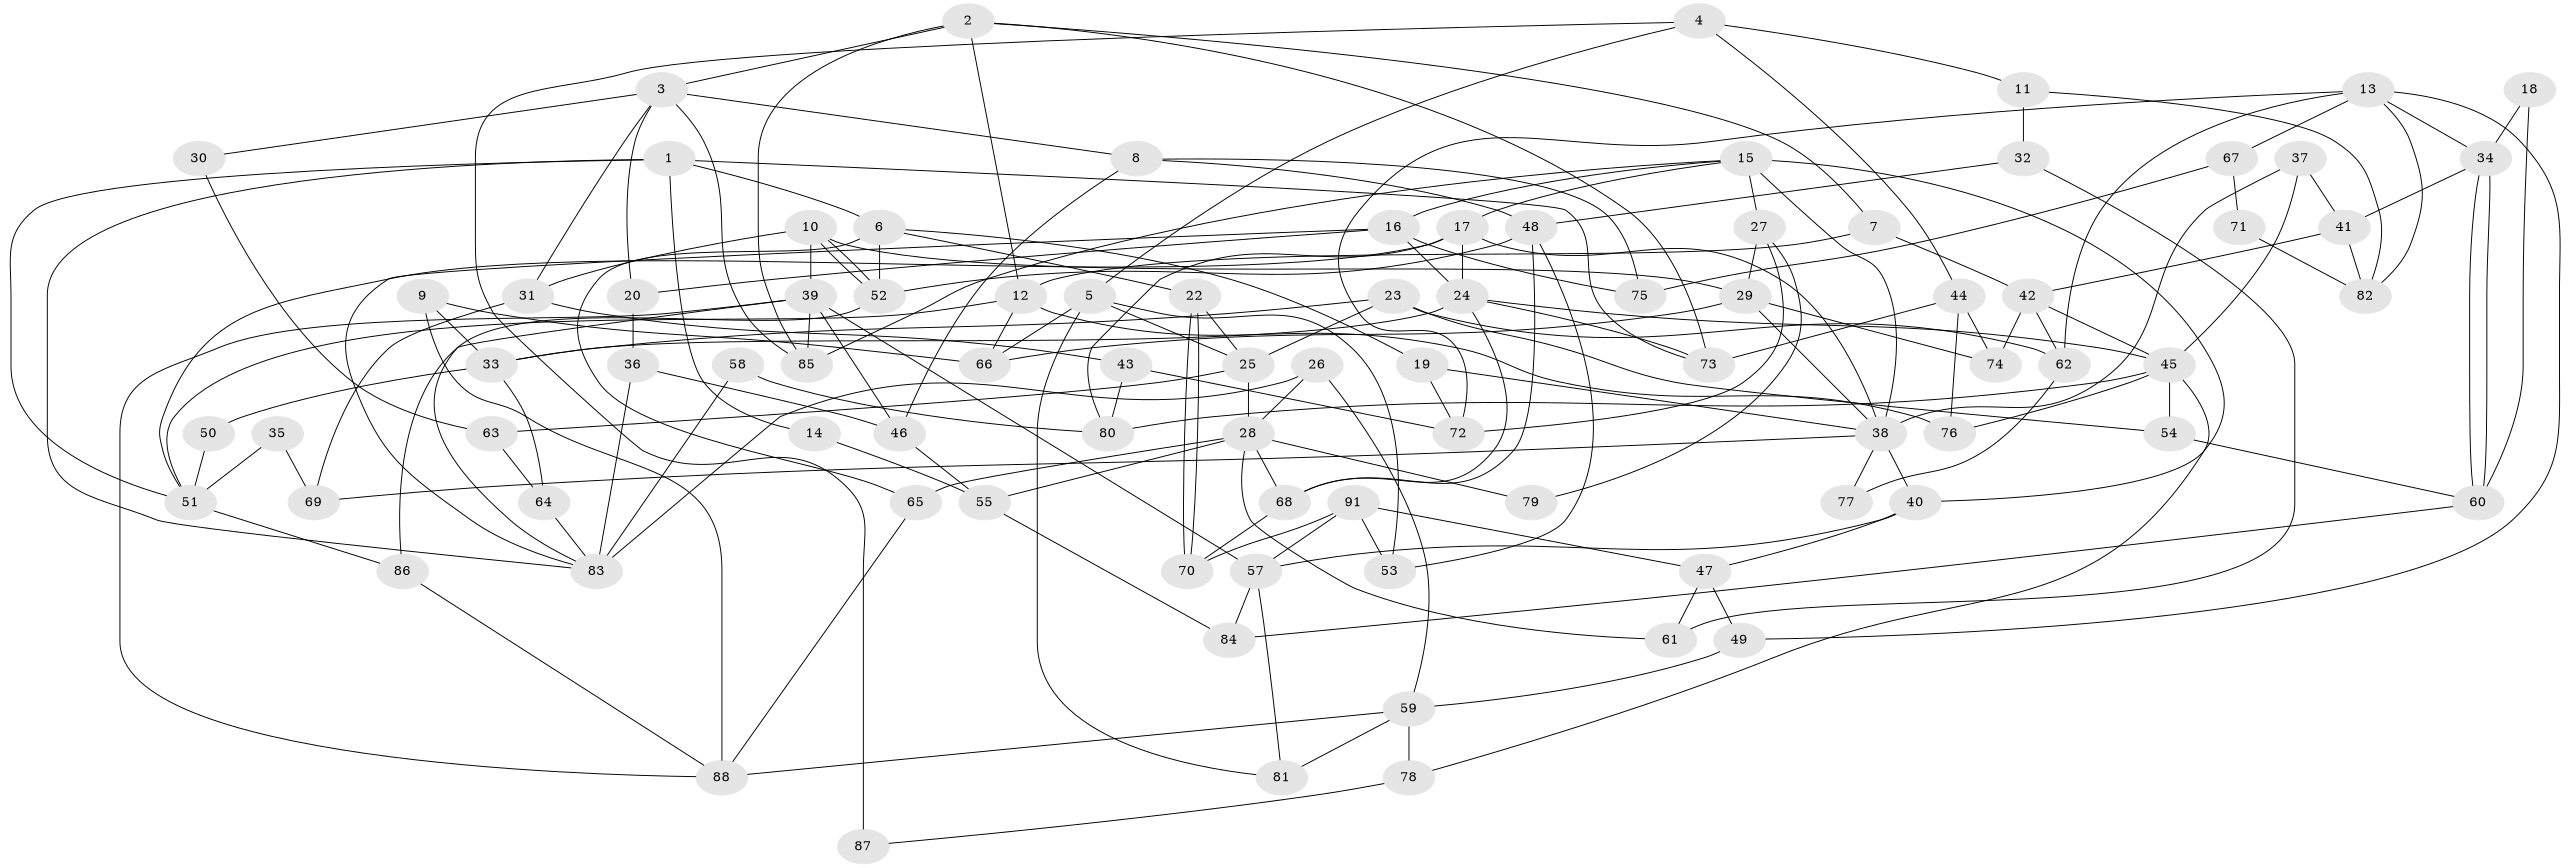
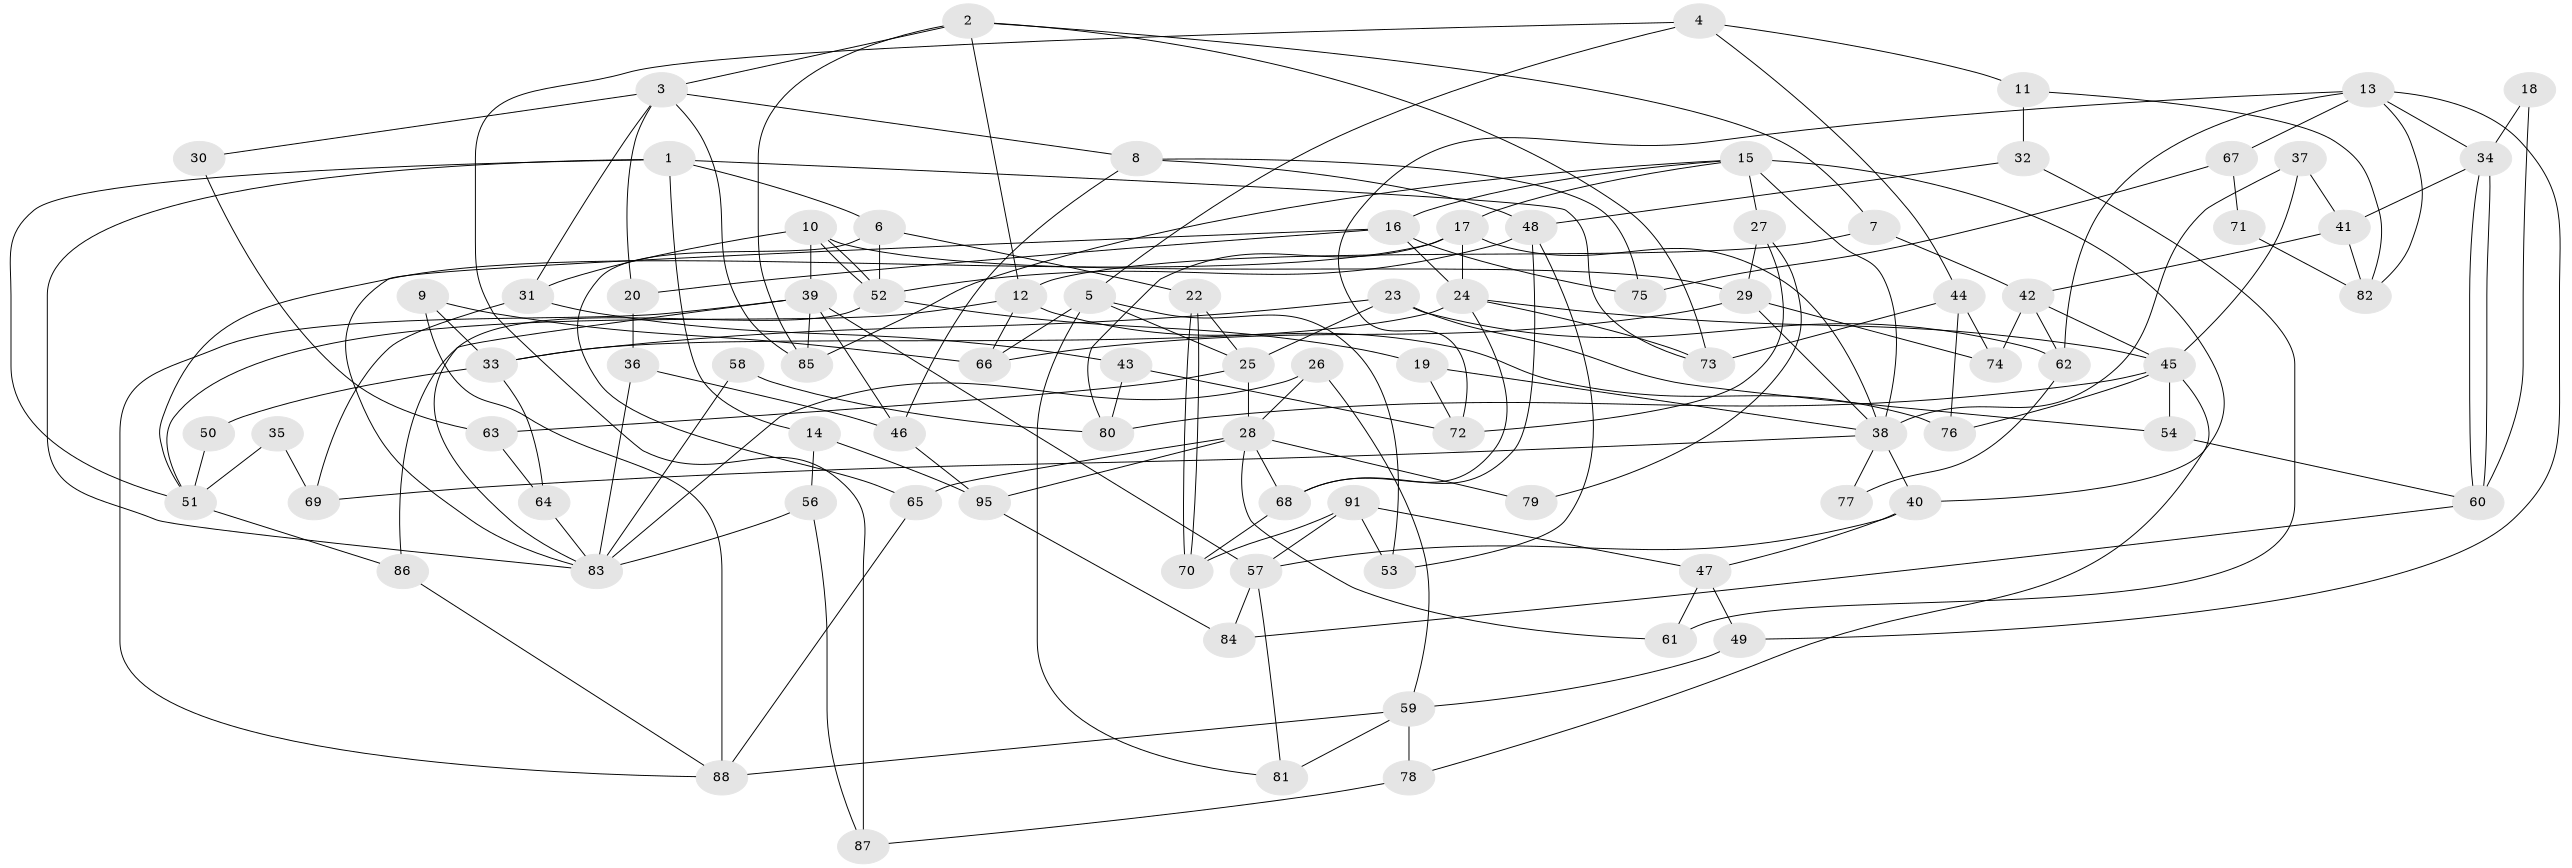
(1124, 255) -> (1028, 318)
none -> (811, 503)
(985, 503) -> (985, 503)
